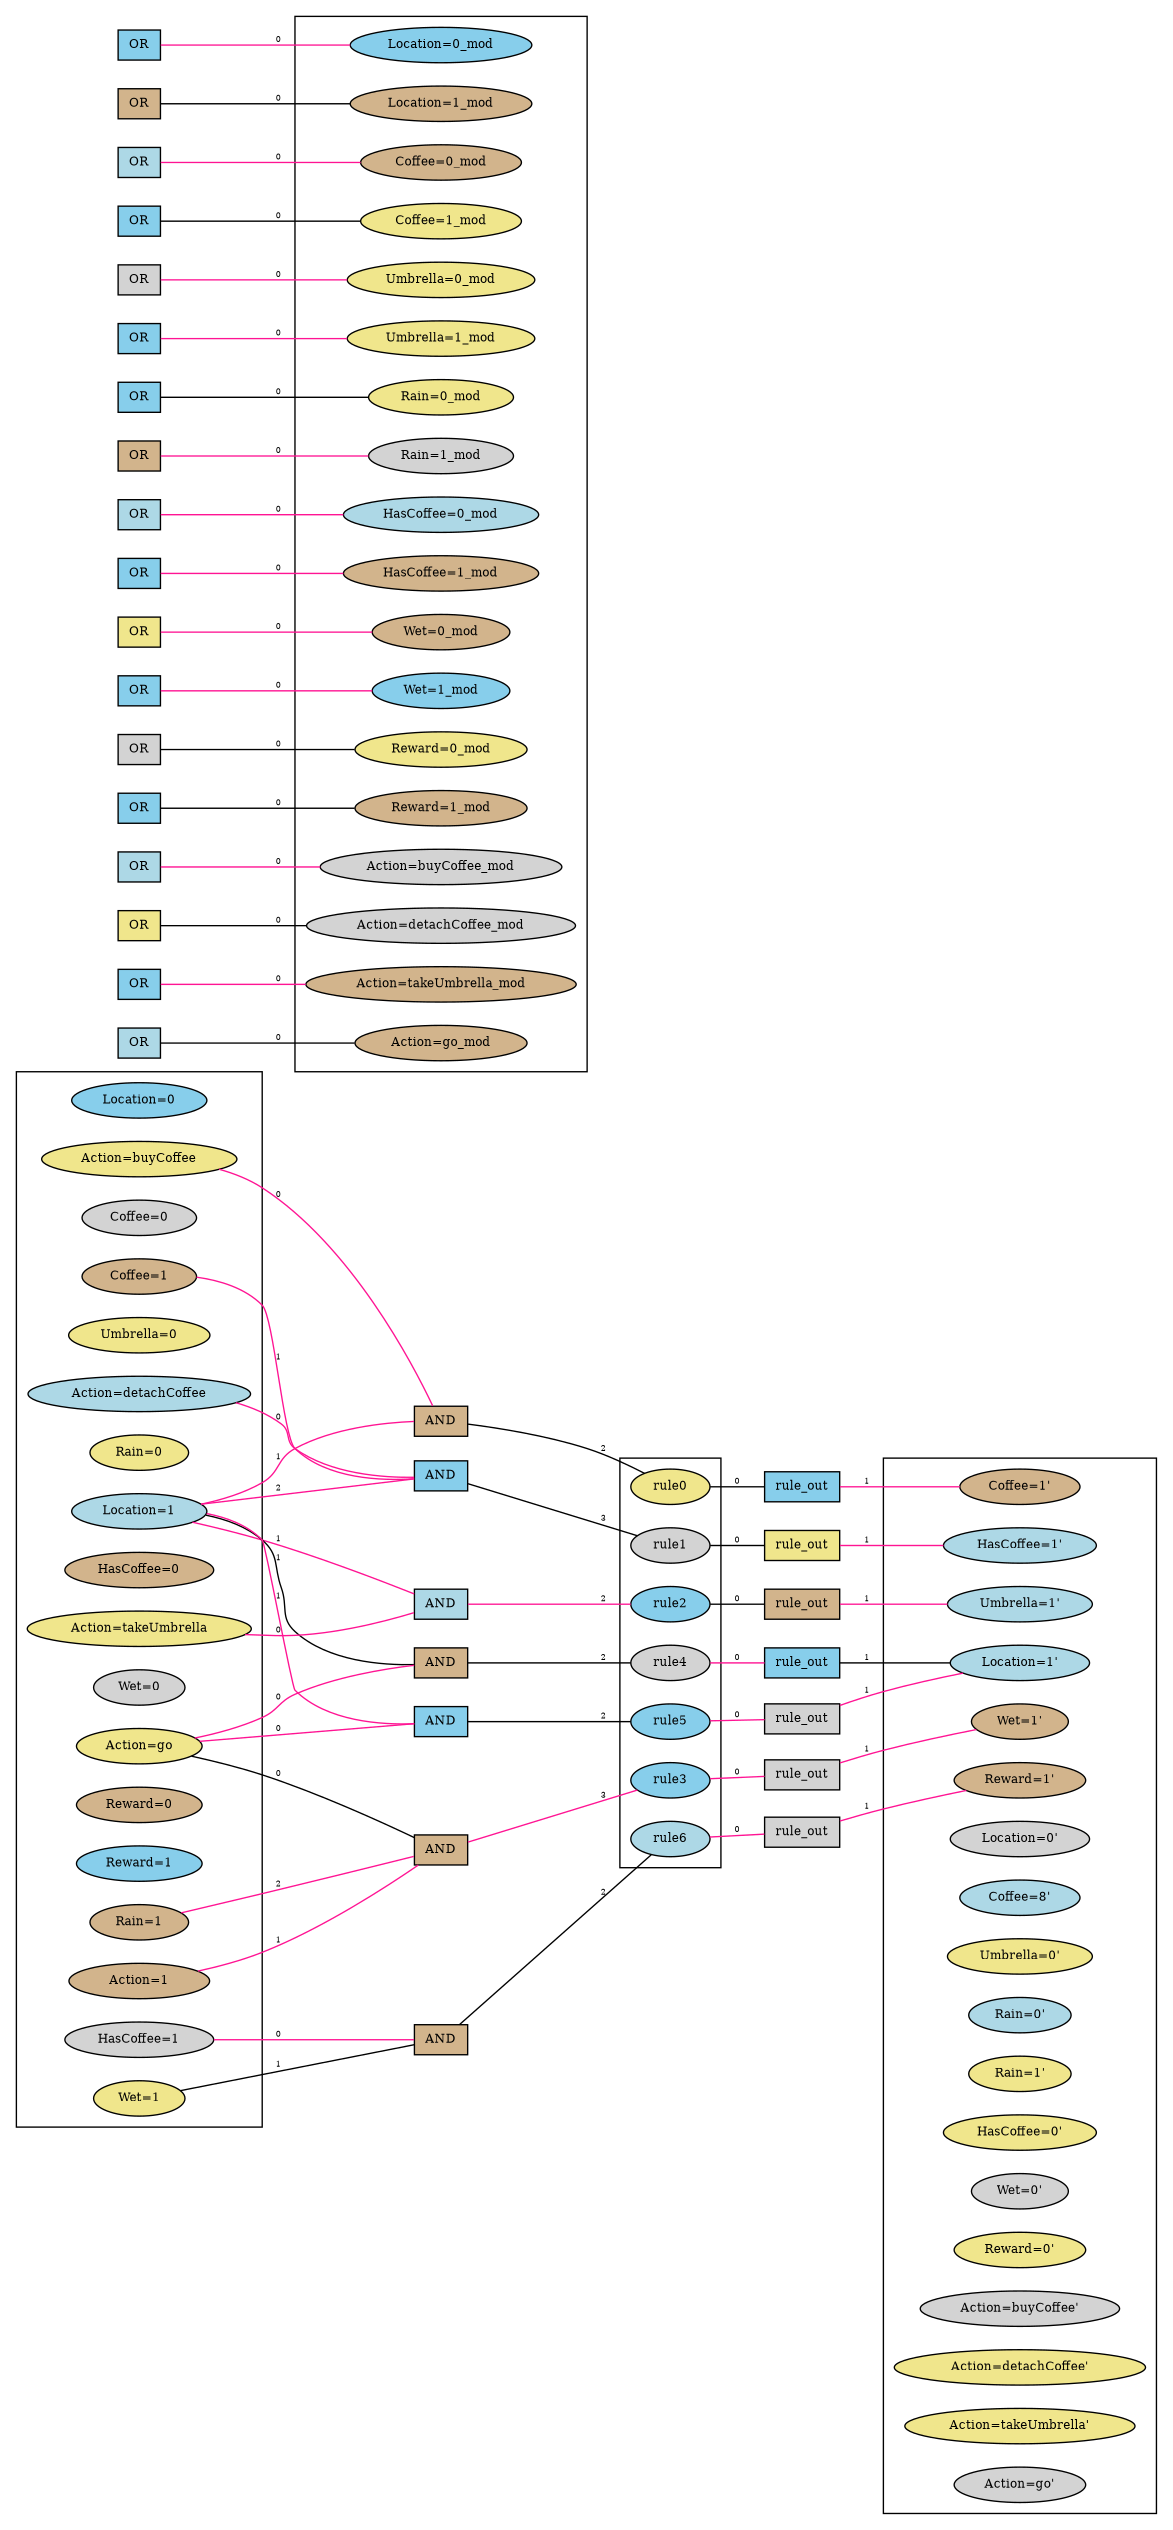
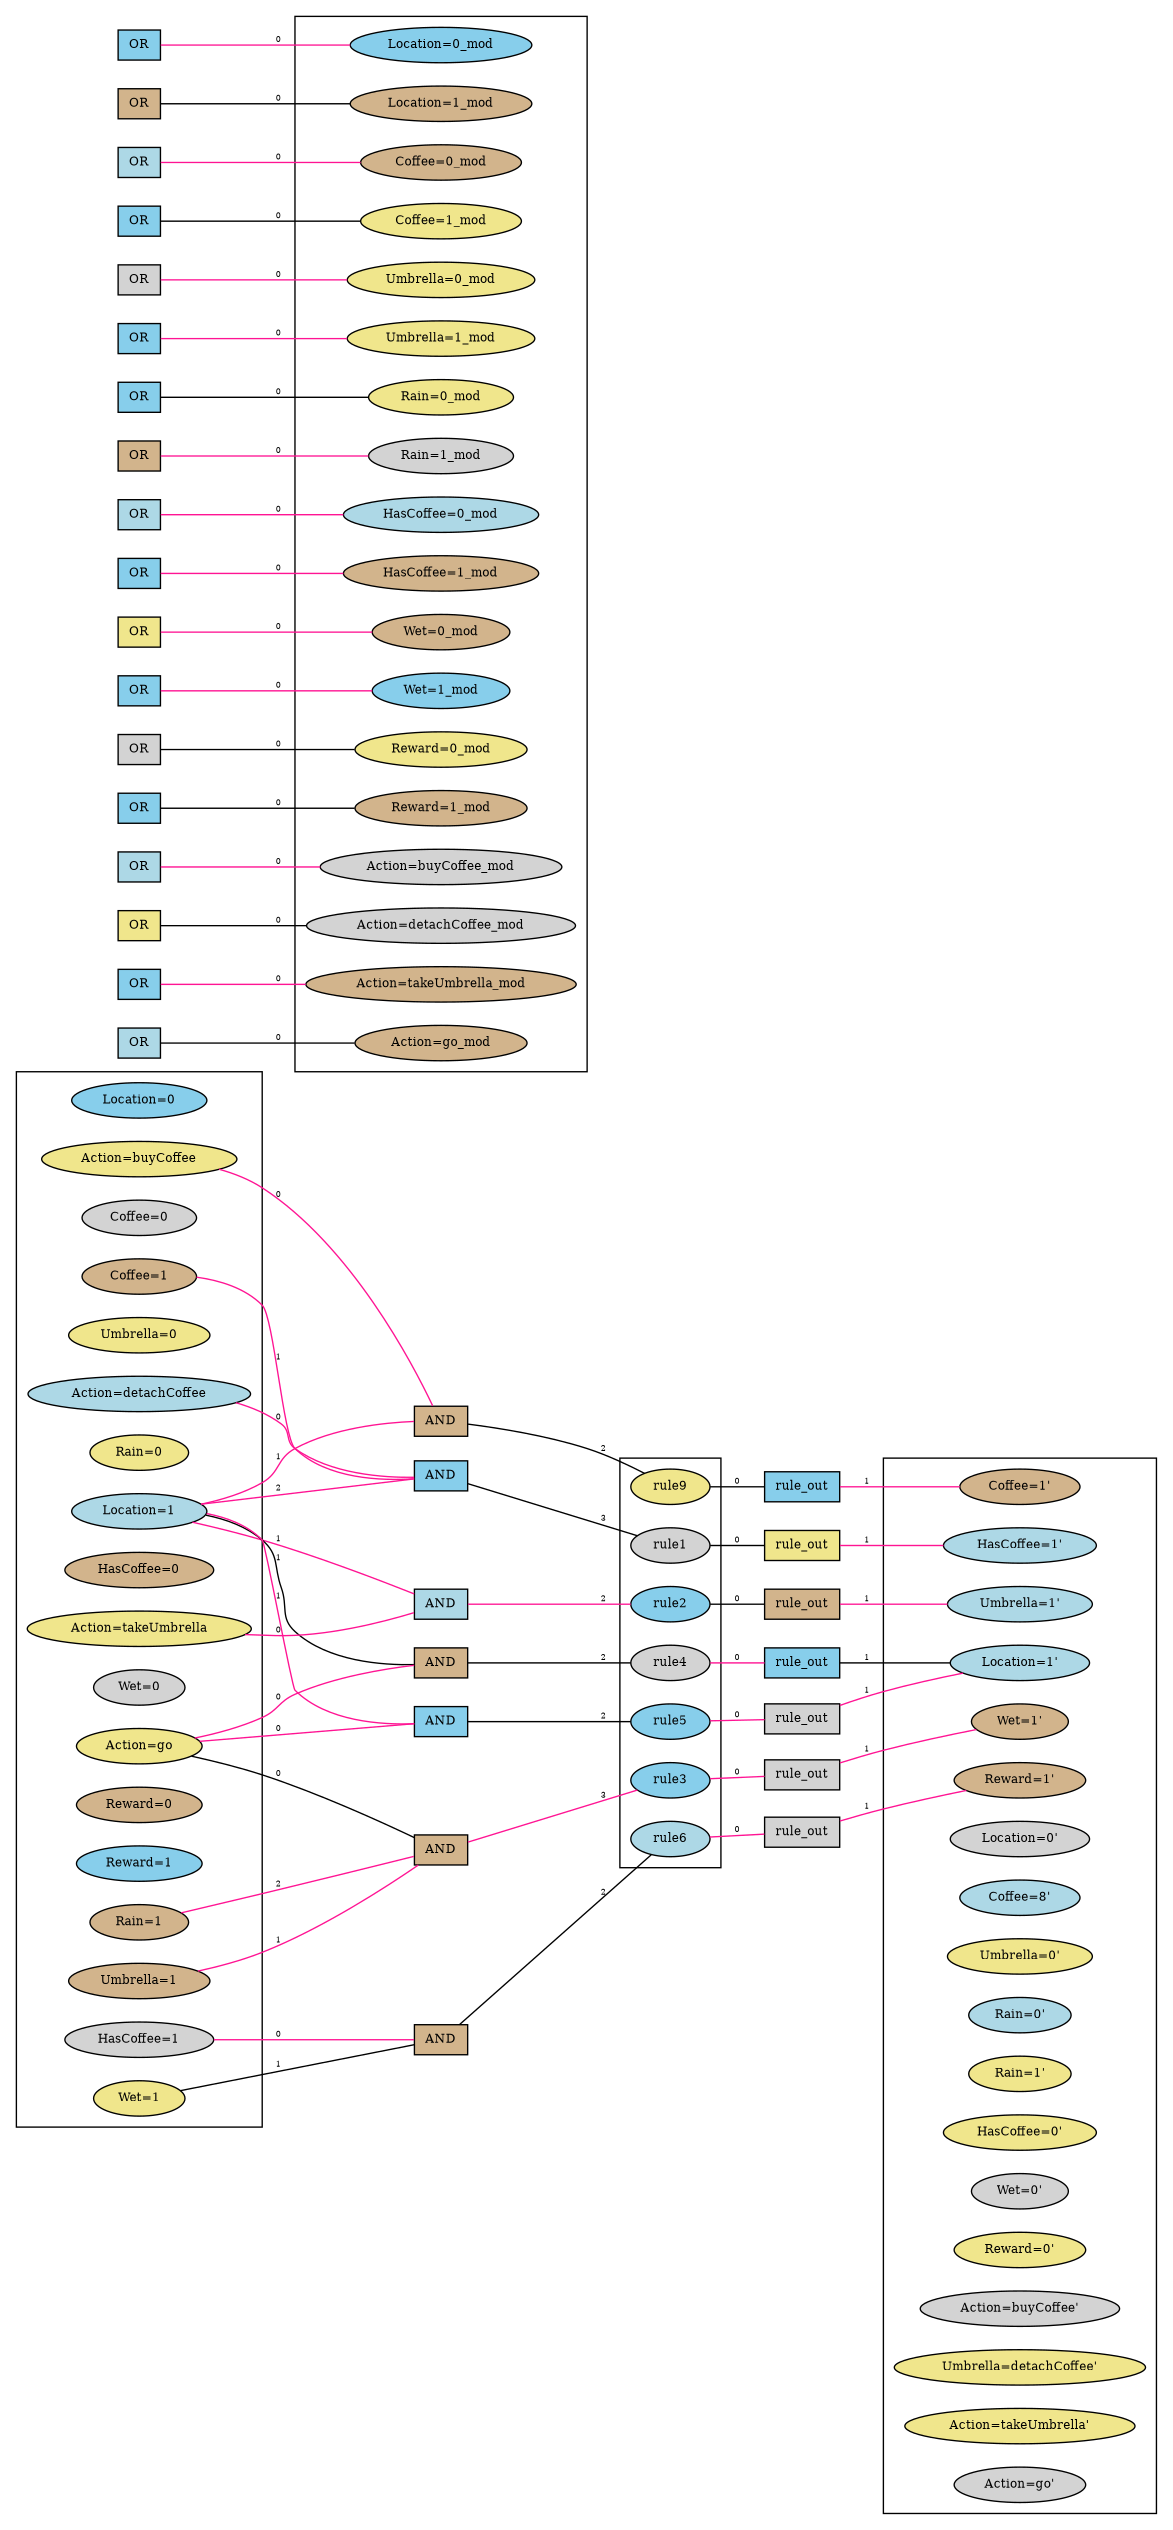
(670, 1487) -> (670, 1487)
(139, 1981) -> (139, 1981)
(1020, 2367) -> (1020, 2367)
